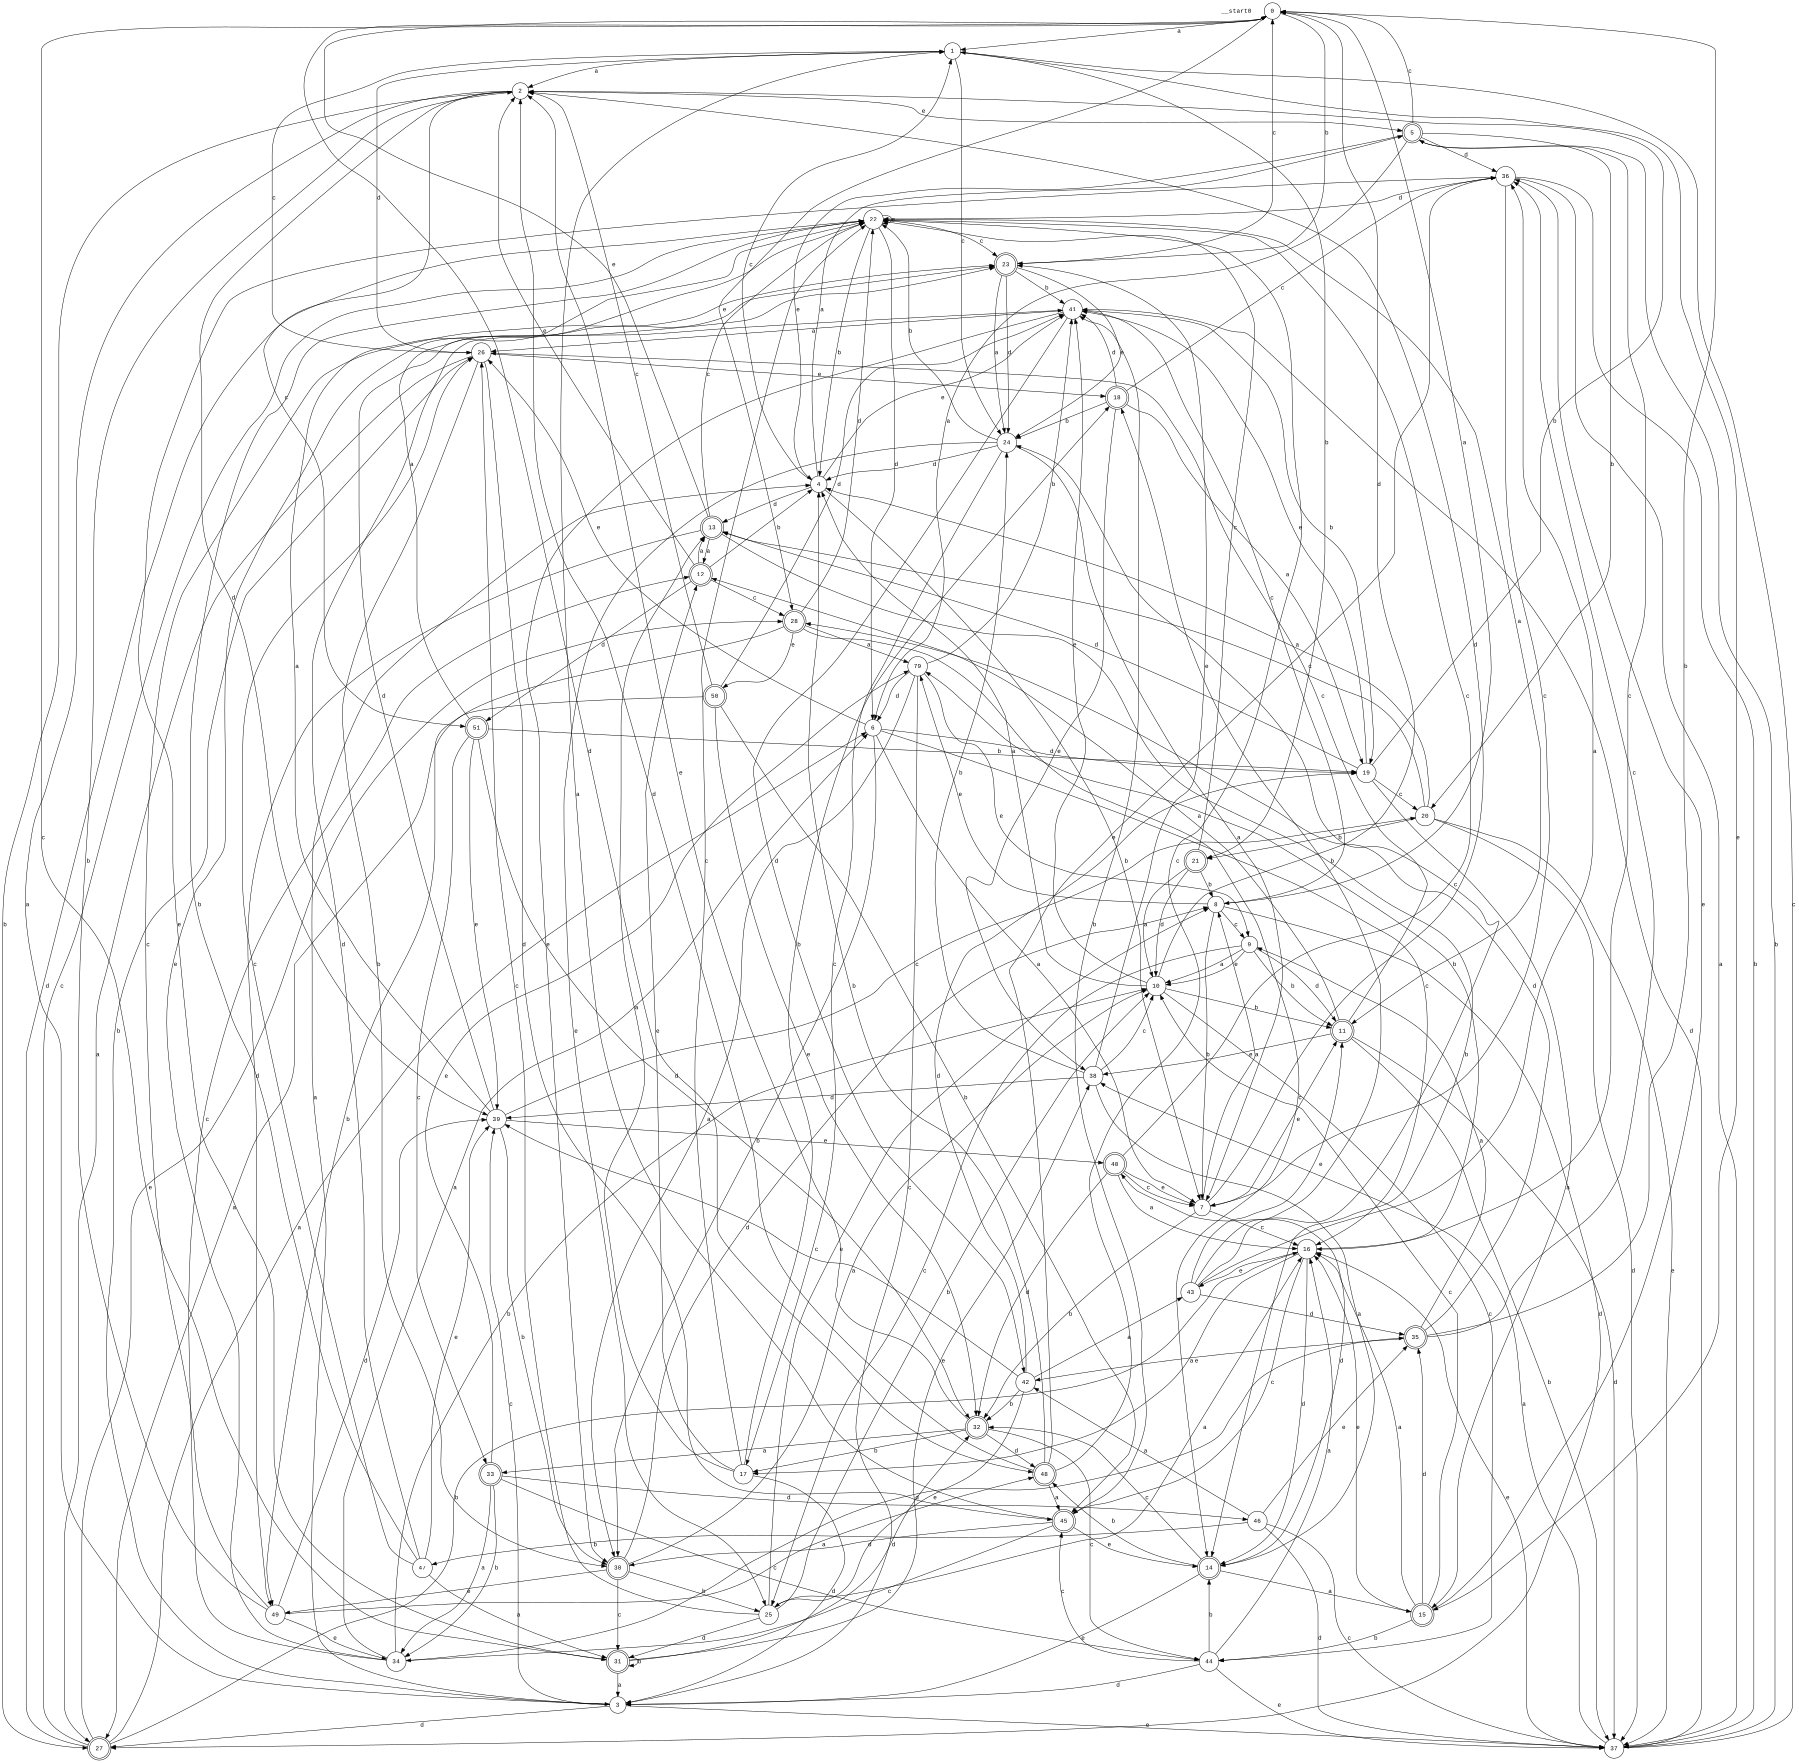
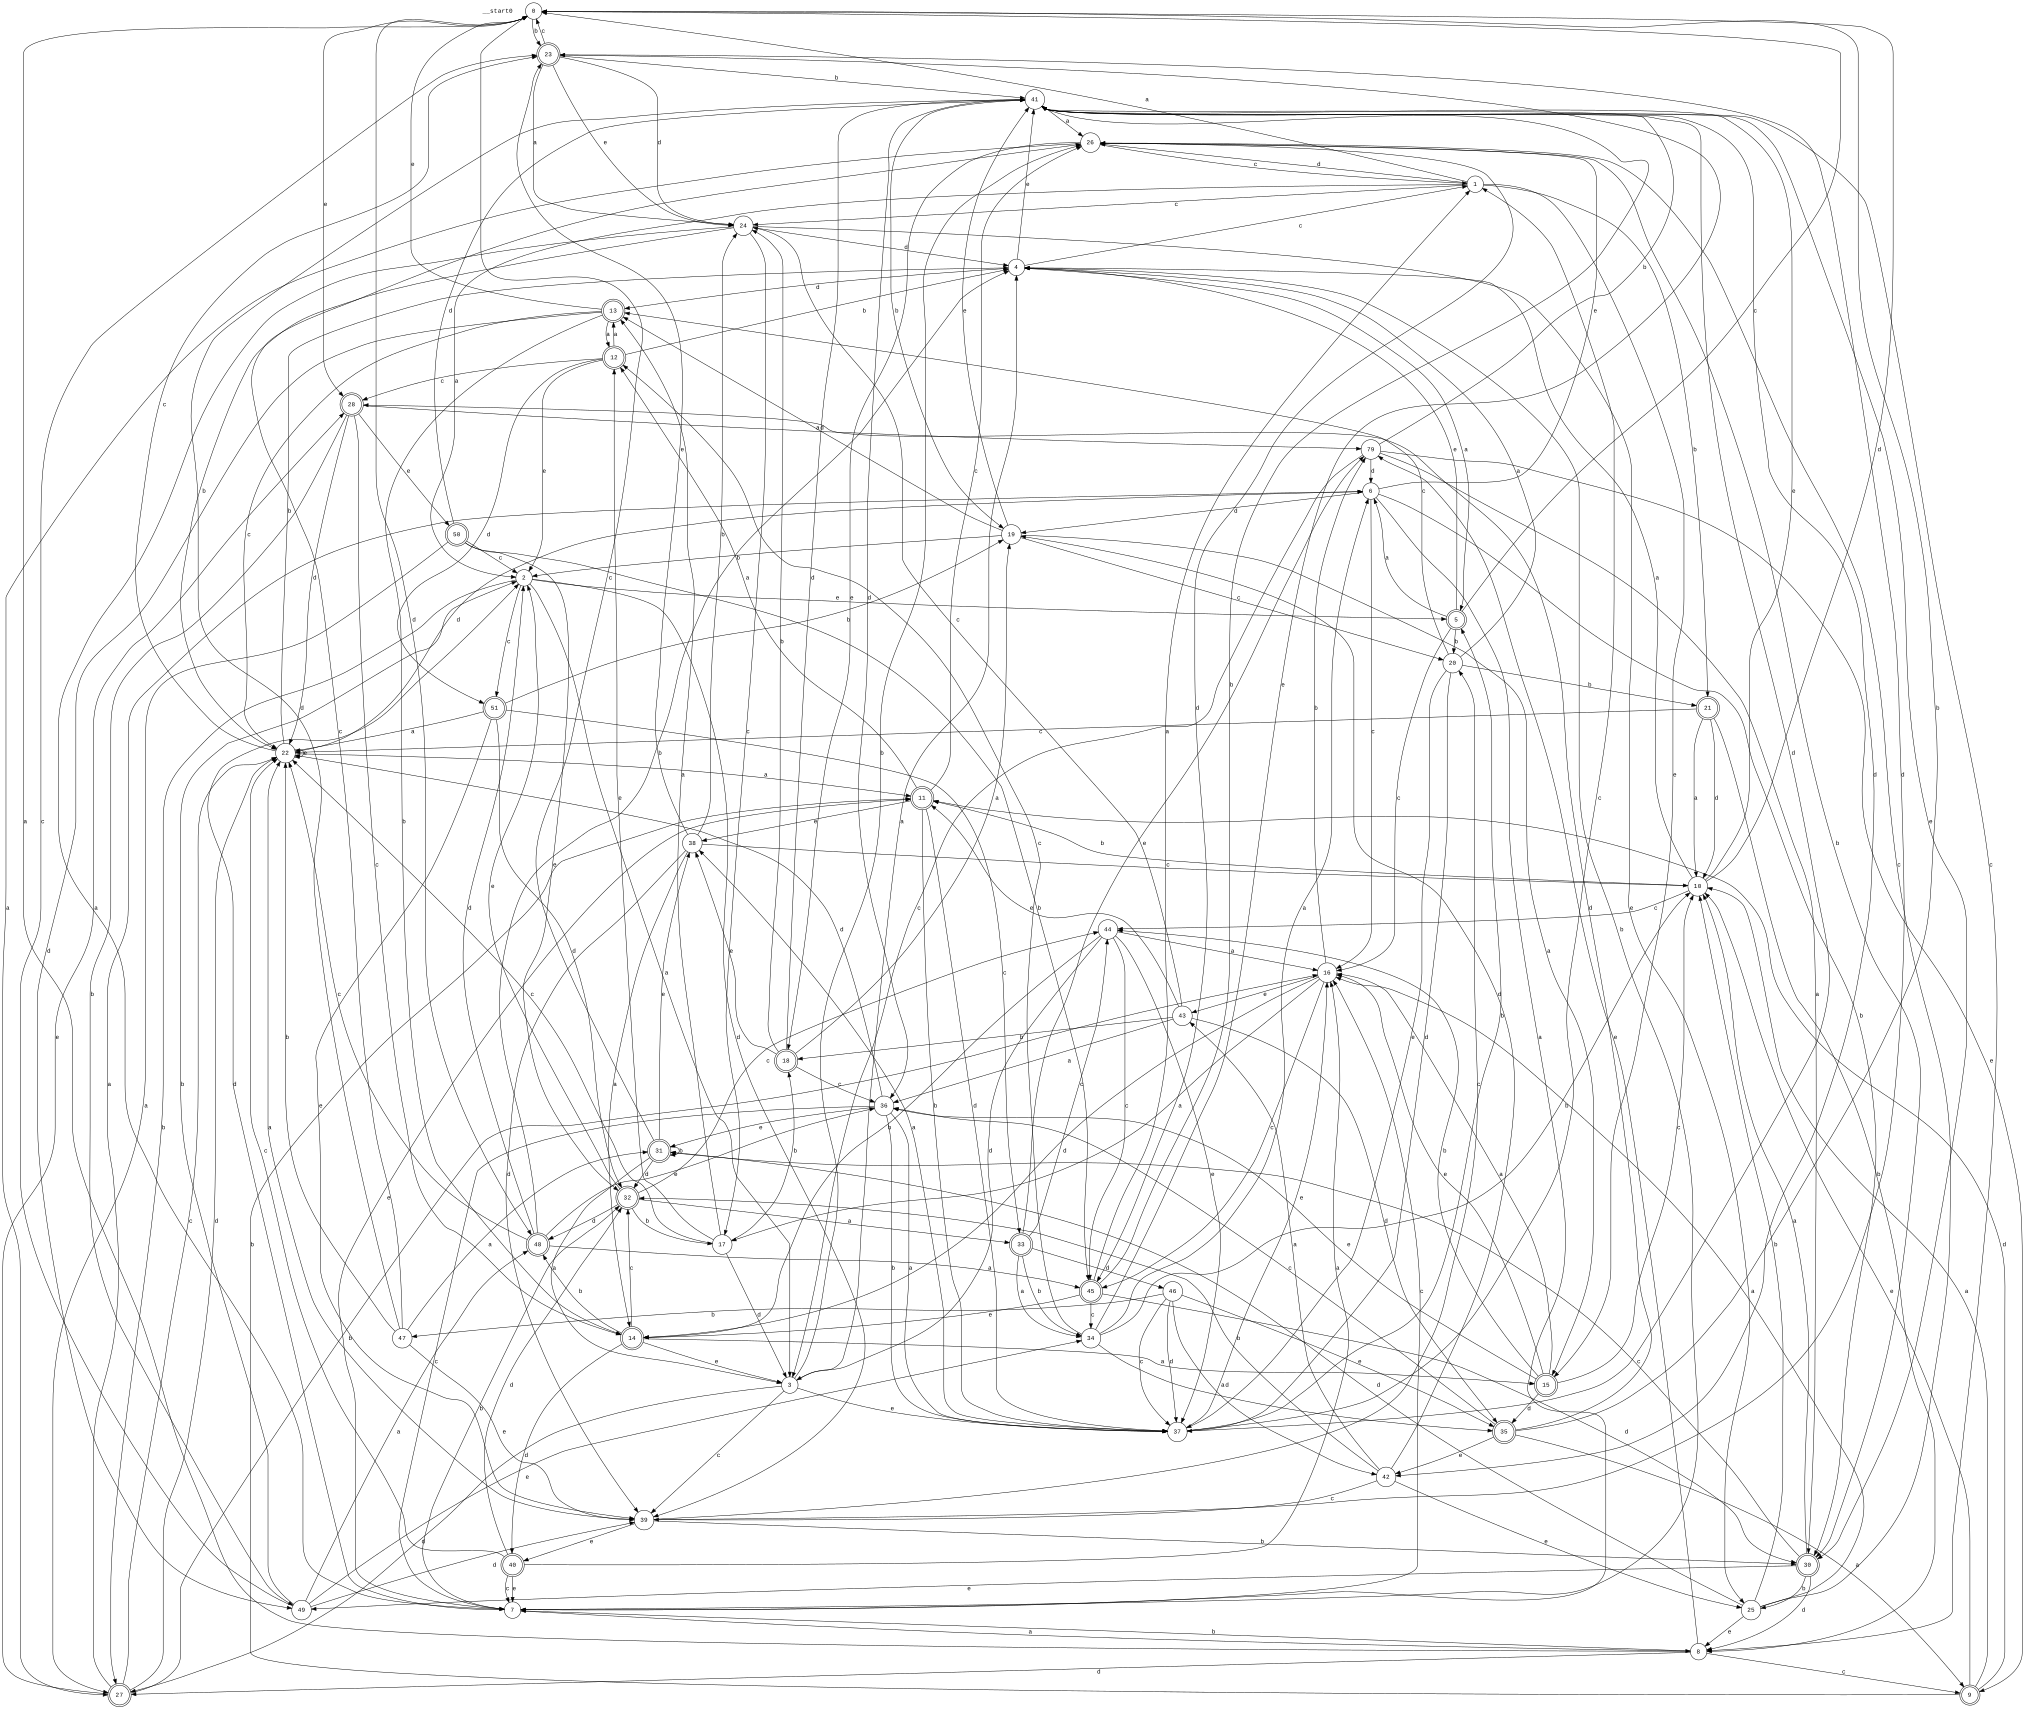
(1116, 34) -> (1010, 83)
(1457, 154) -> (867, 548)
(1250, 944) -> (1970, 1695)
(945, 1212) -> none
